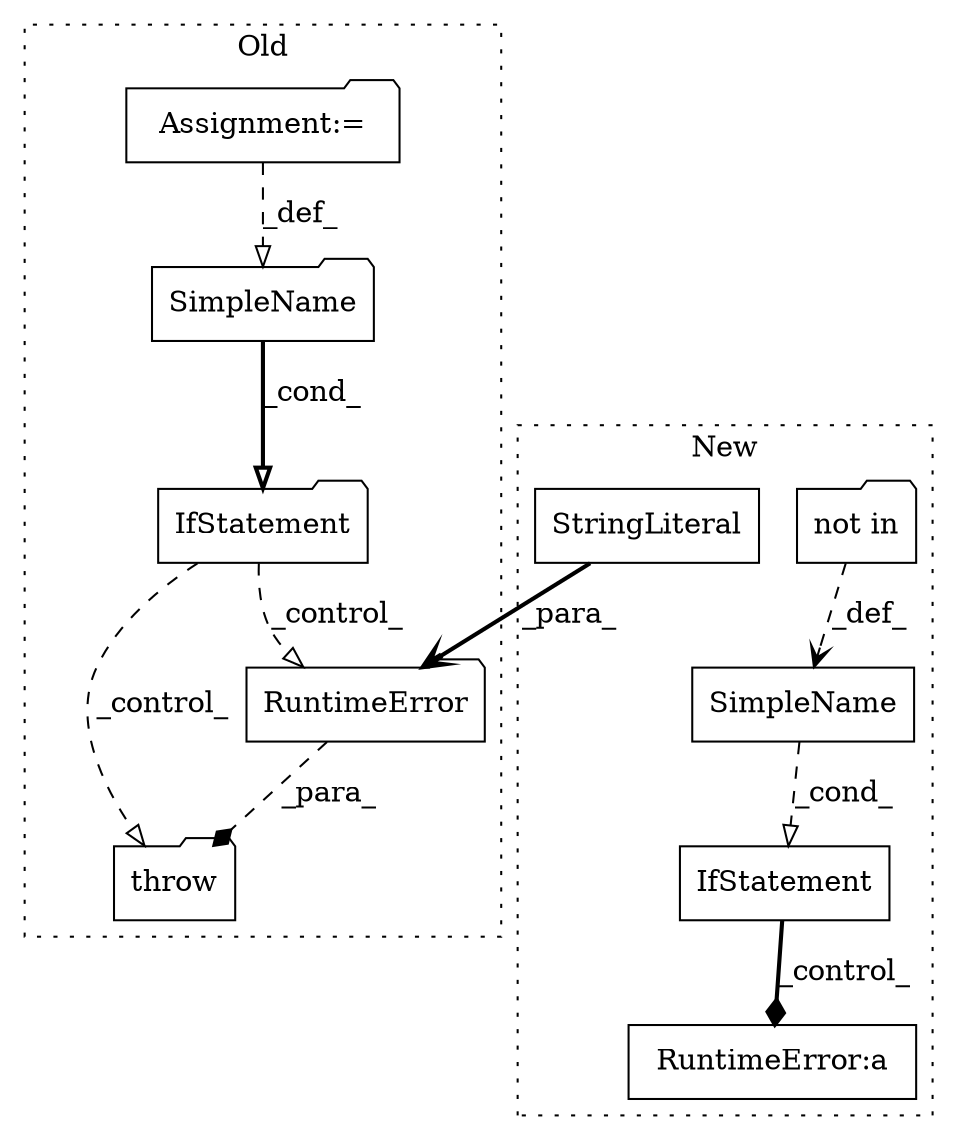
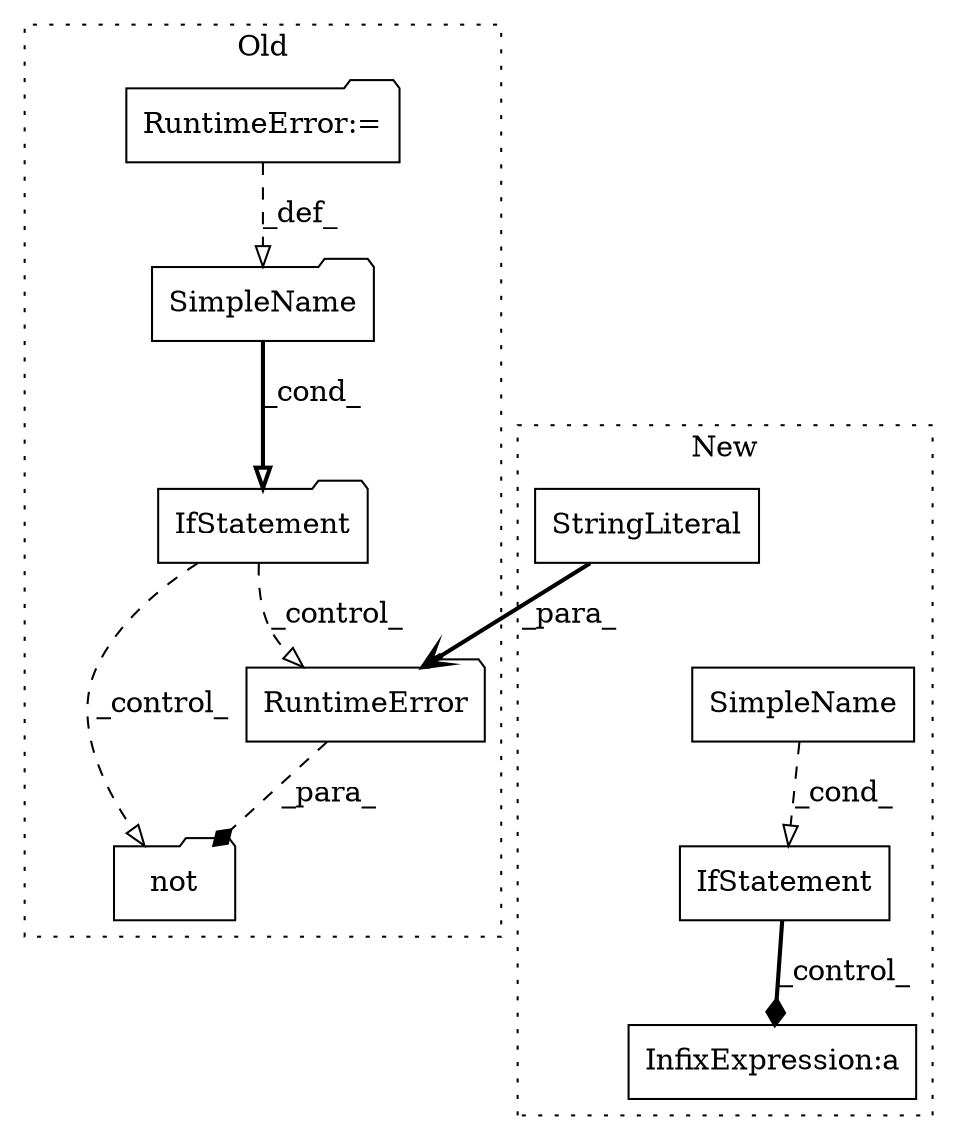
(263, 125) -> (263, 125)
(857, 526) -> none
(175, 883) -> (175, 883)
(772, 1062) -> (772, 1062)
